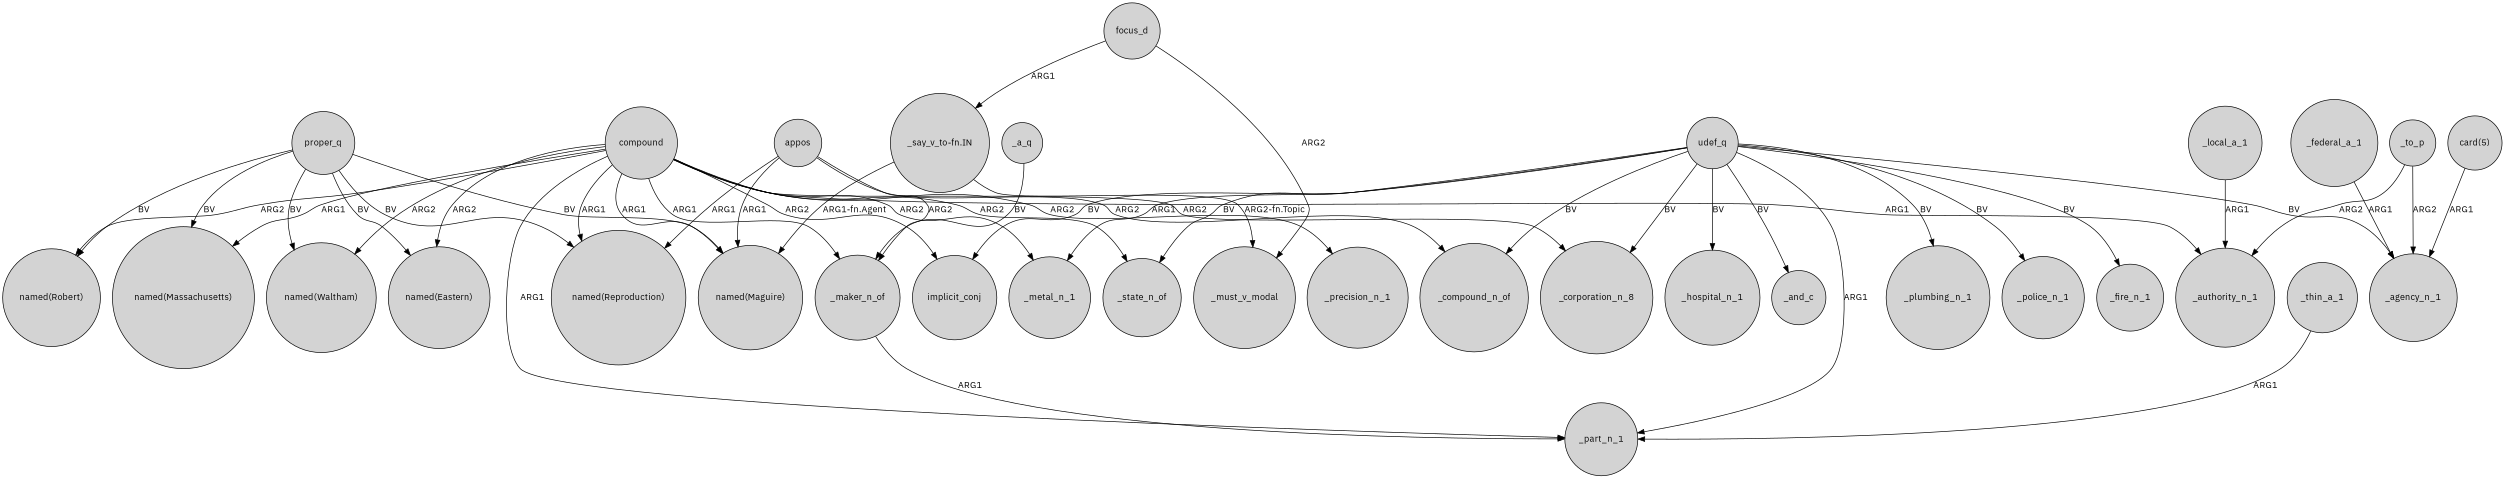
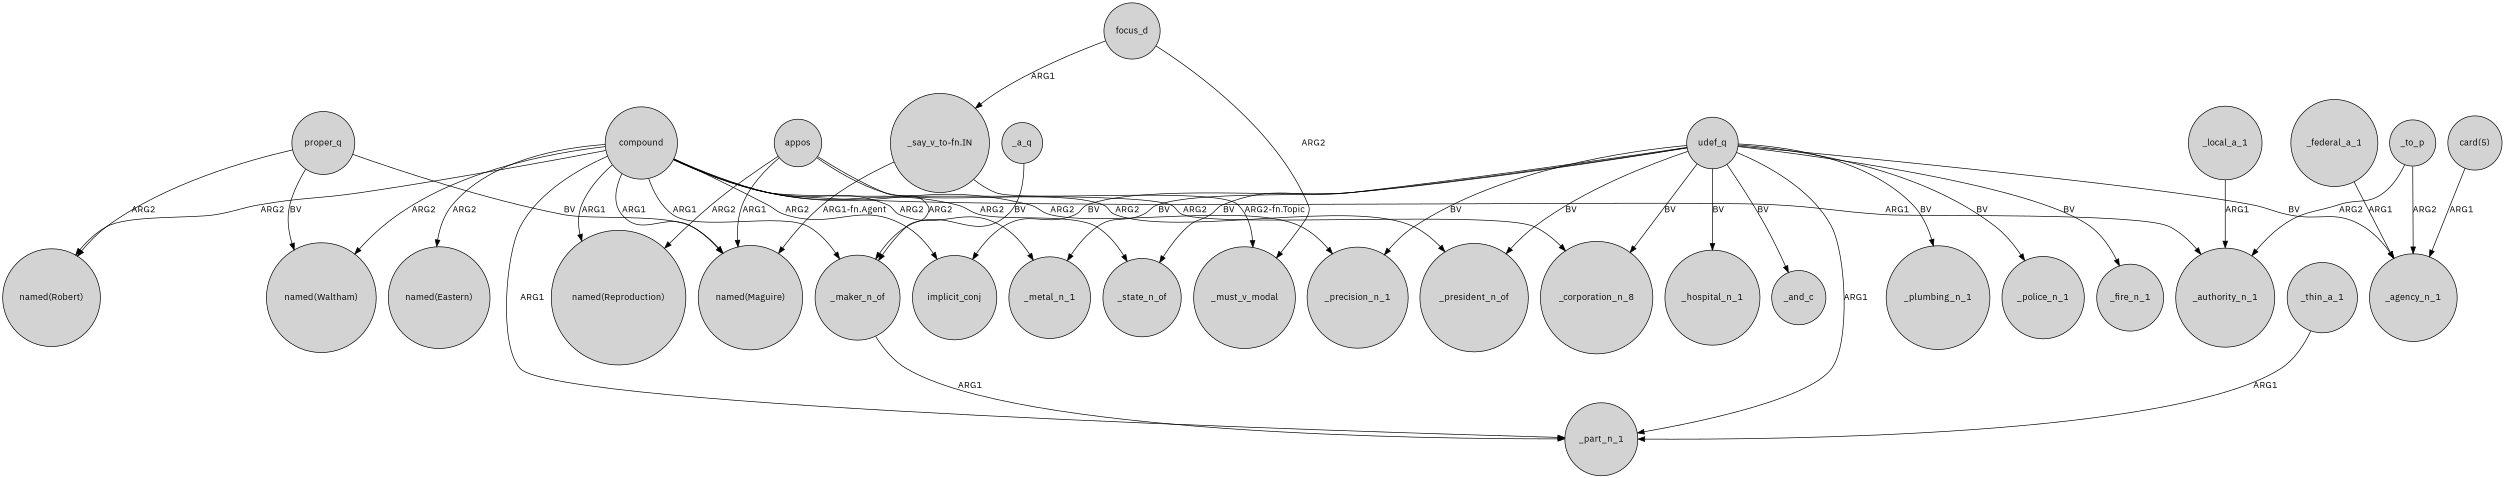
none -> (1522, 178)
(144, 210) -> (144, 210)
(724, 210) -> (724, 210)
(1164, 210) -> (1164, 210)
(362, 218) -> none
(447, 225) -> none
(183, 298) -> none
(1474, 298) -> (1474, 298)
